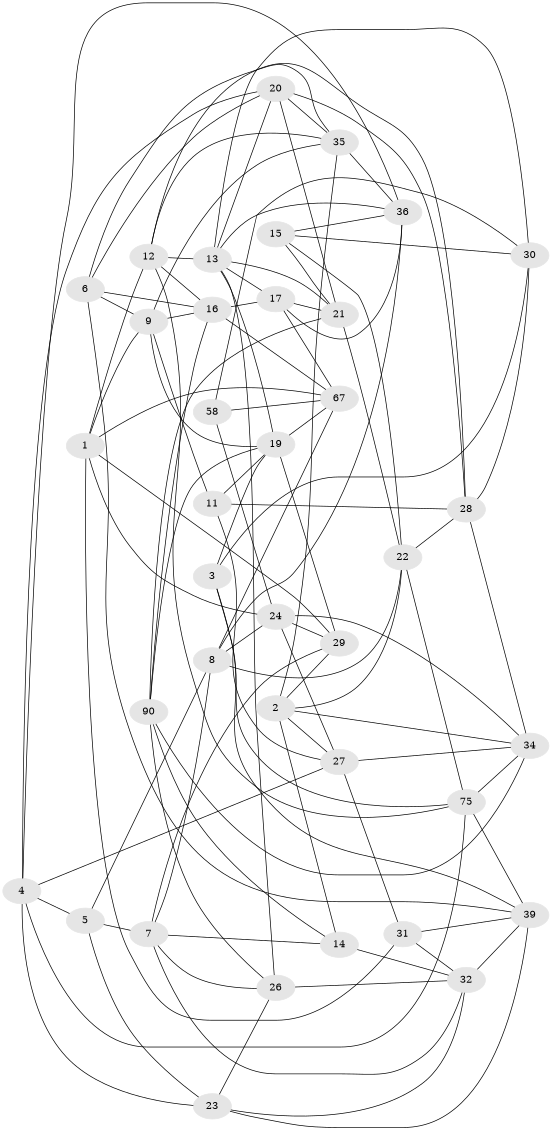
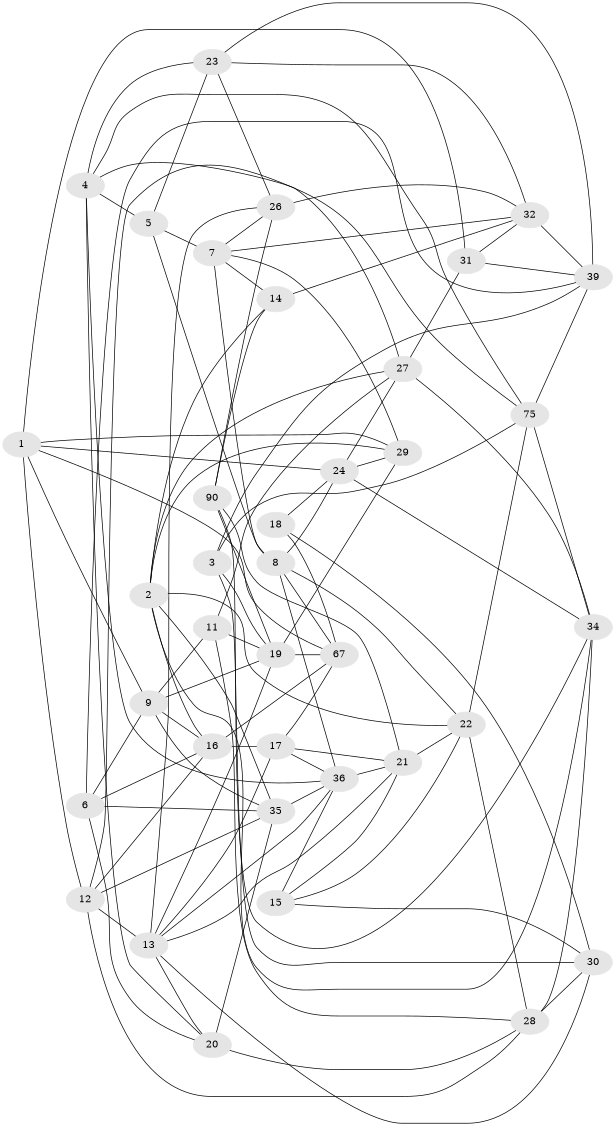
(306, 197) -> (371, 771)
(212, 412) -> (276, 525)
(168, 518) -> (176, 687)
